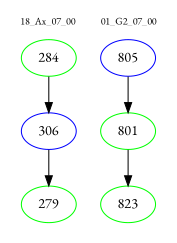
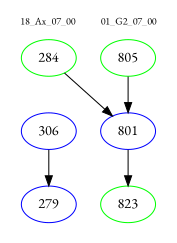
(128, 58) -> (128, 58)
(49, 90) -> (78, 85)
(128, 131) -> (128, 131)
(49, 204) -> (49, 204)
